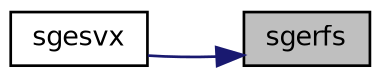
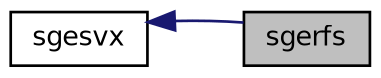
(182, 57) -> (209, 21)
